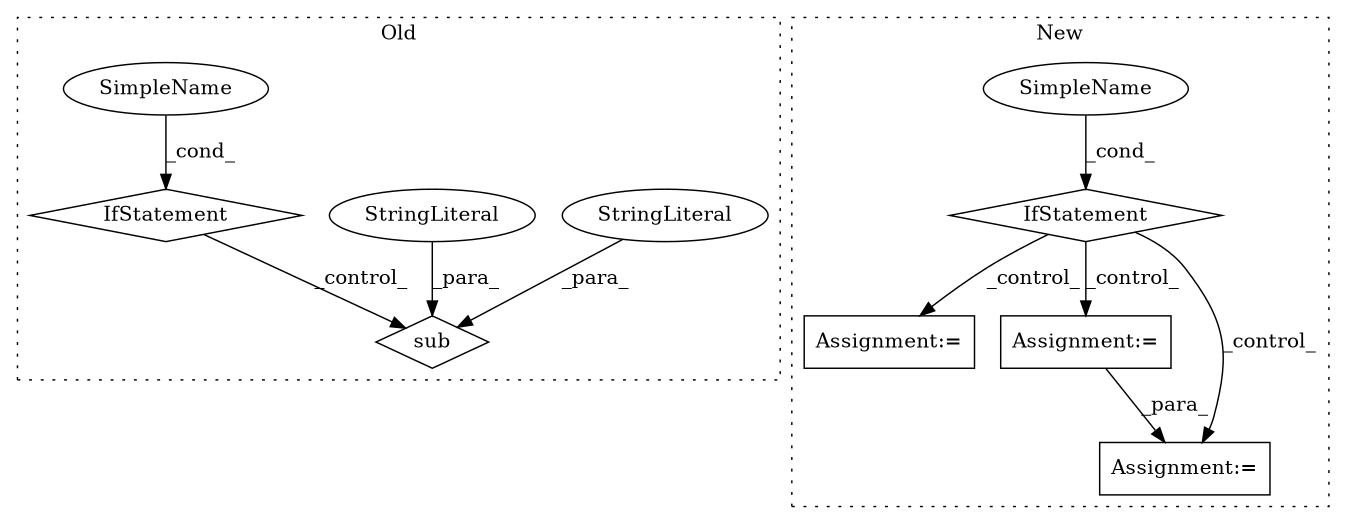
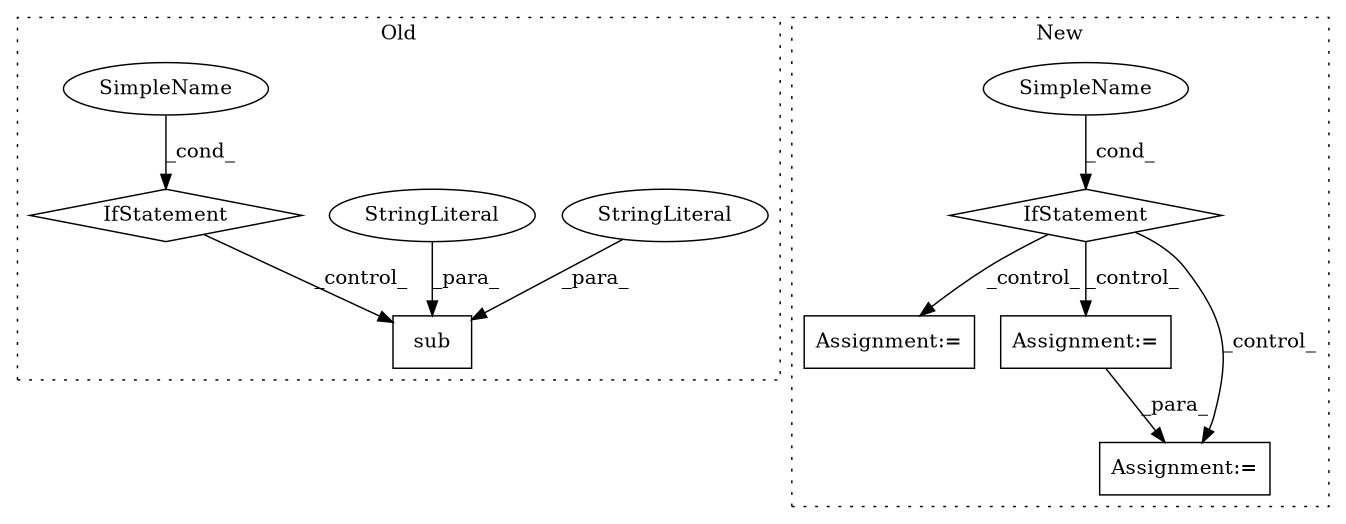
(432, 342) -> (432, 342)
